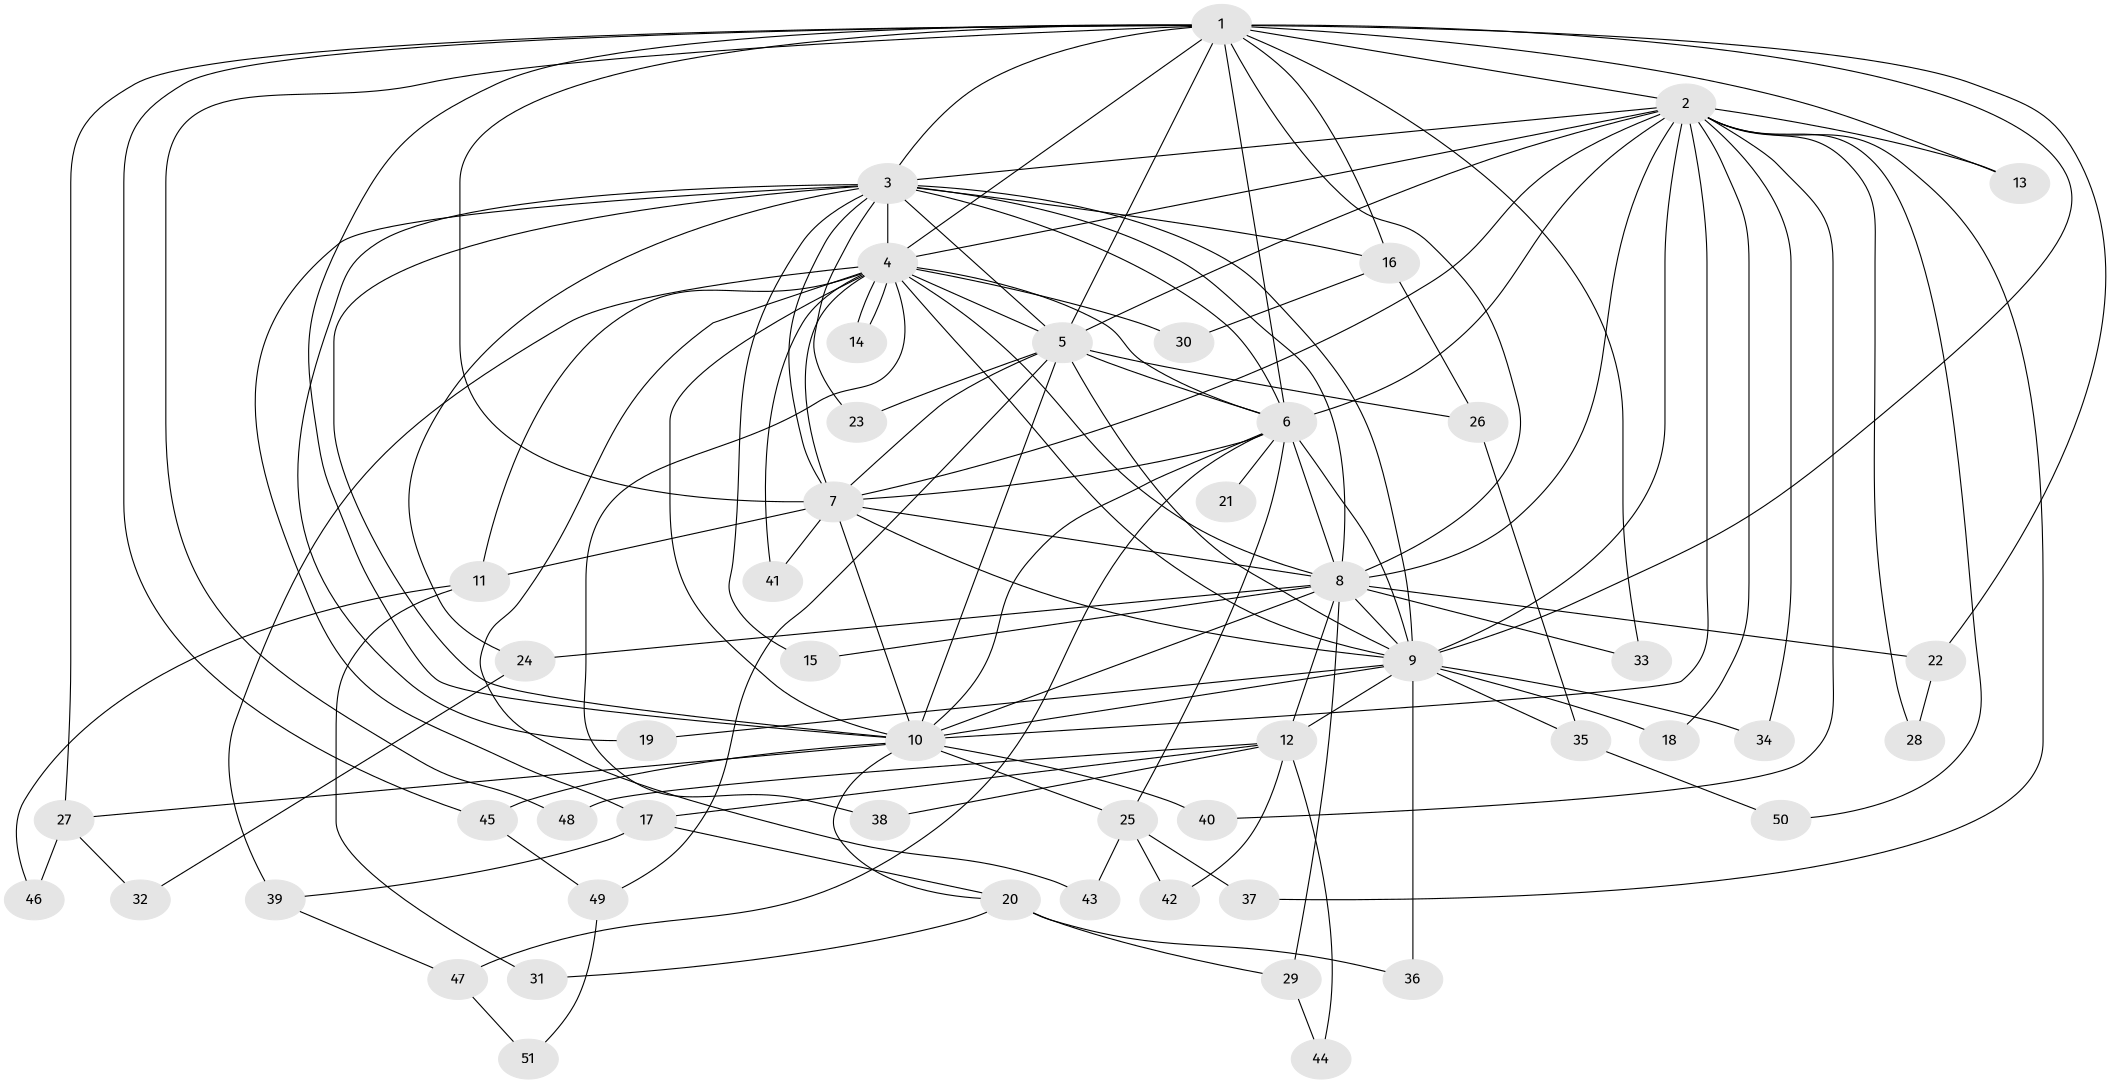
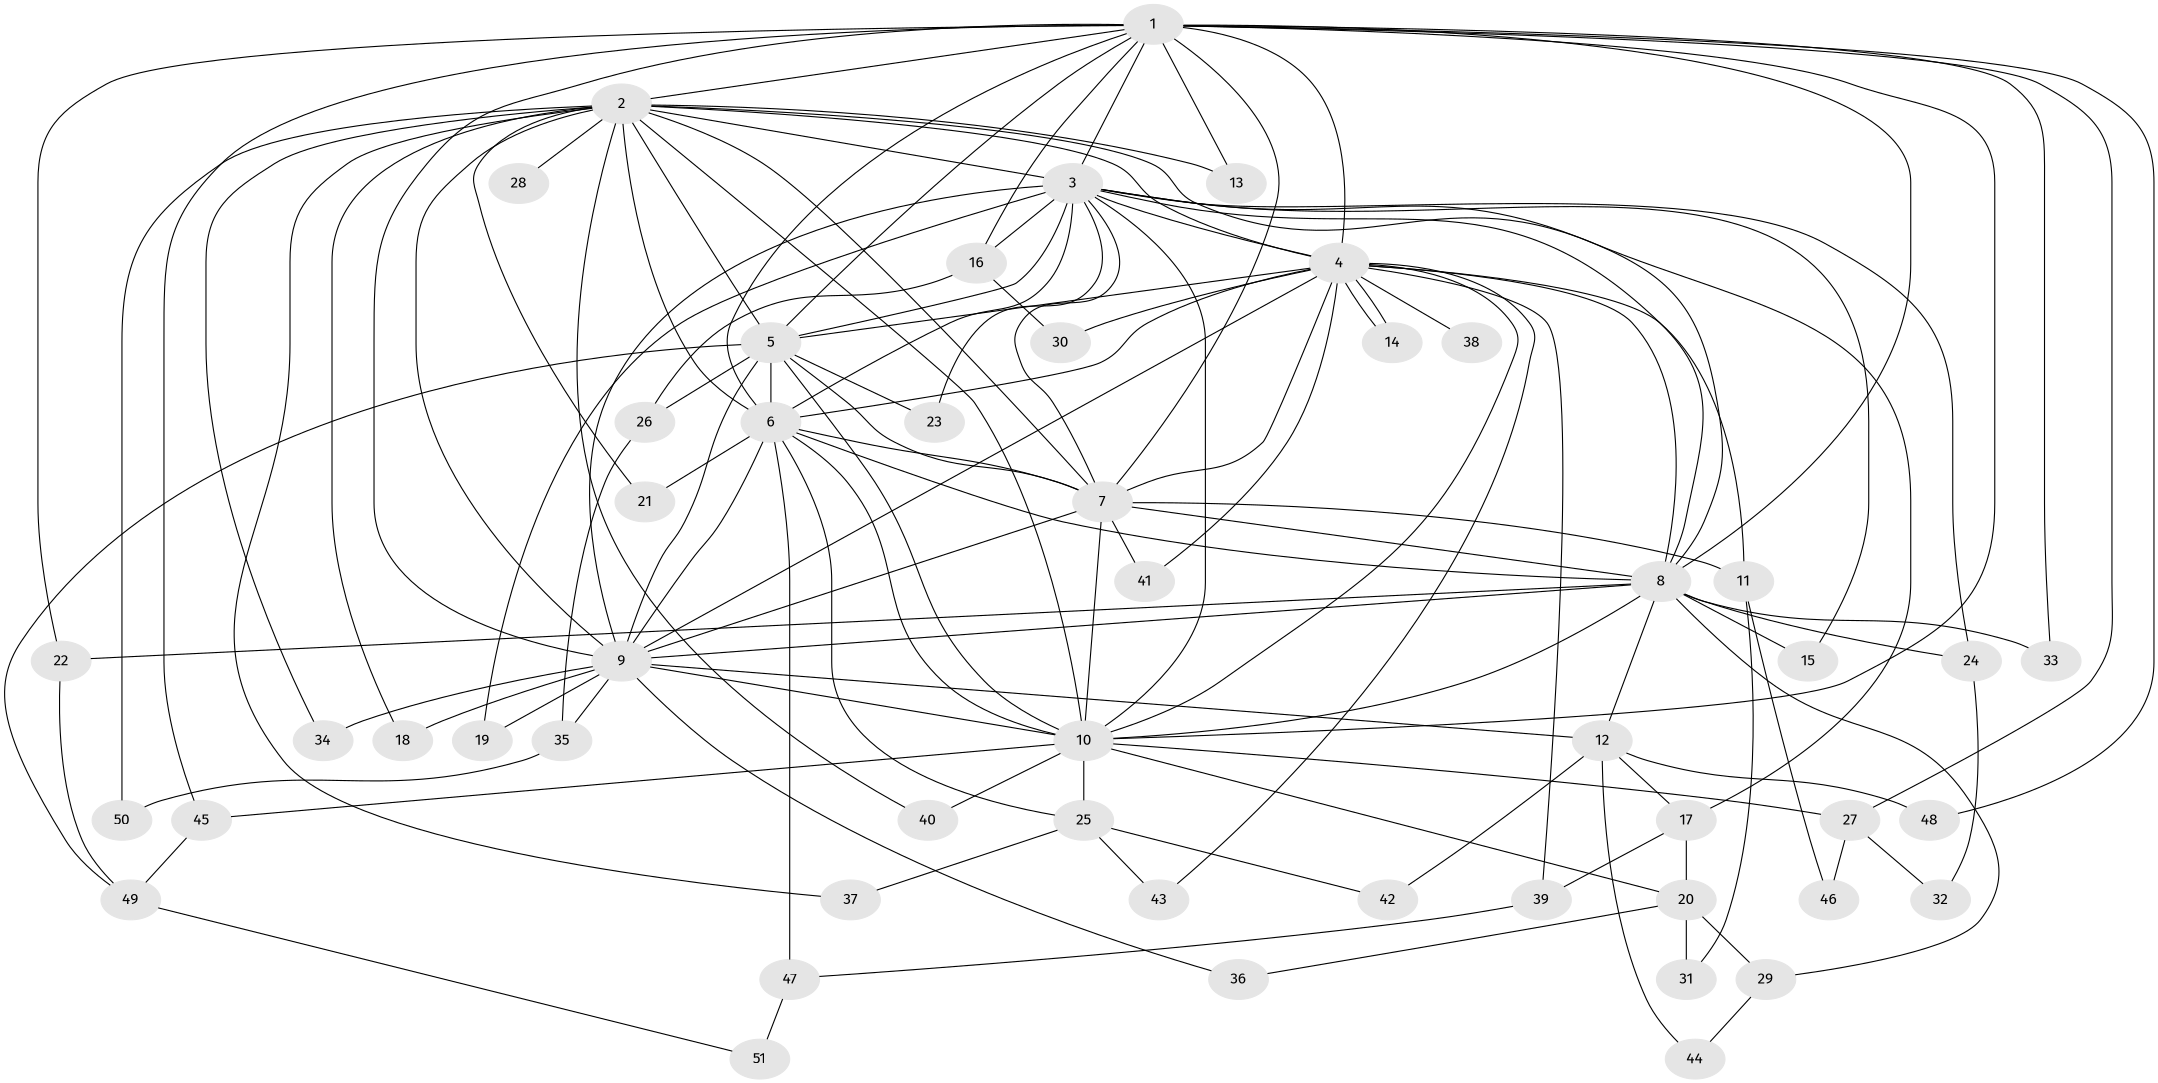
none -> (504, 274)
(1925, 701) -> (67, 788)
(1075, 782) -> none
